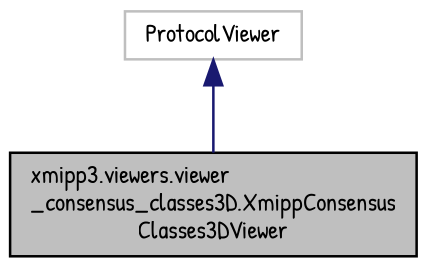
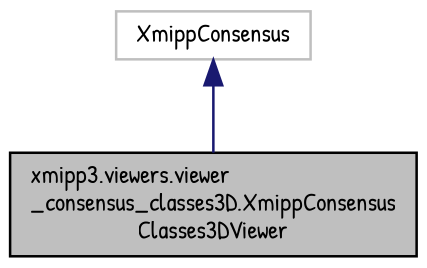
(213, 35) -> (213, 35)
